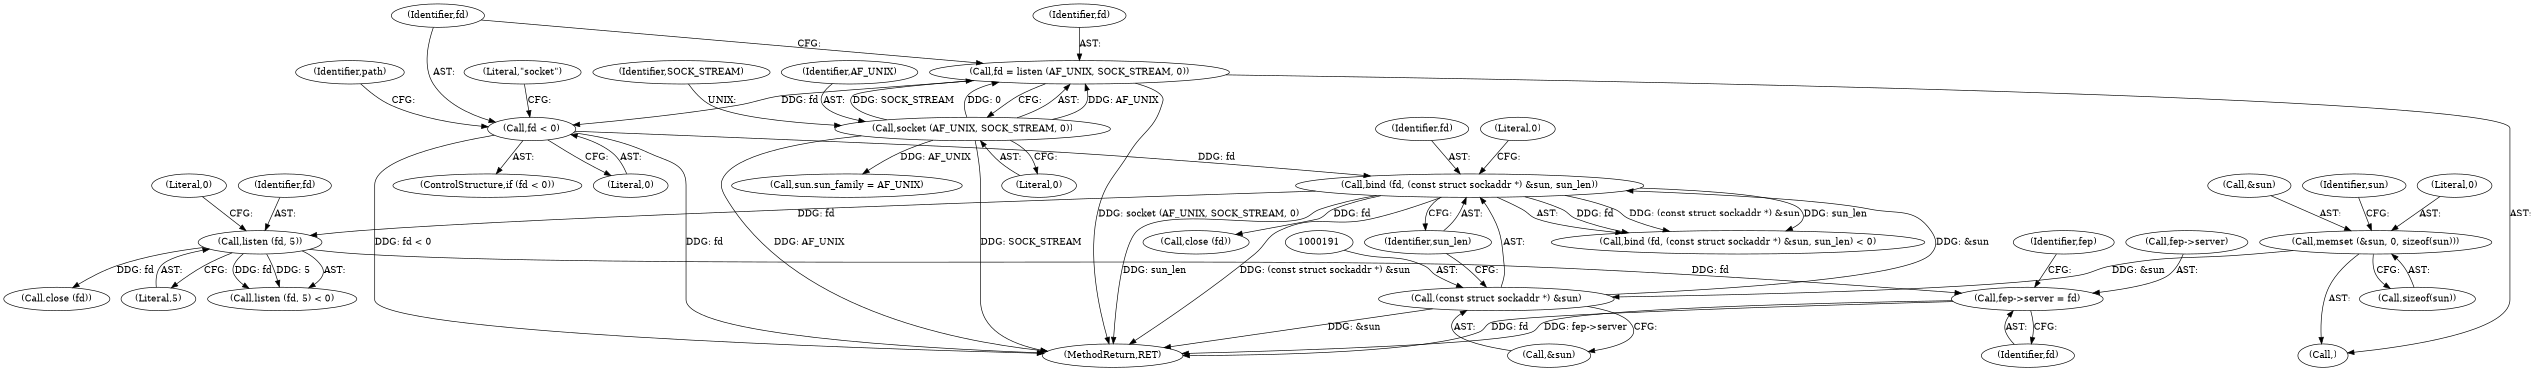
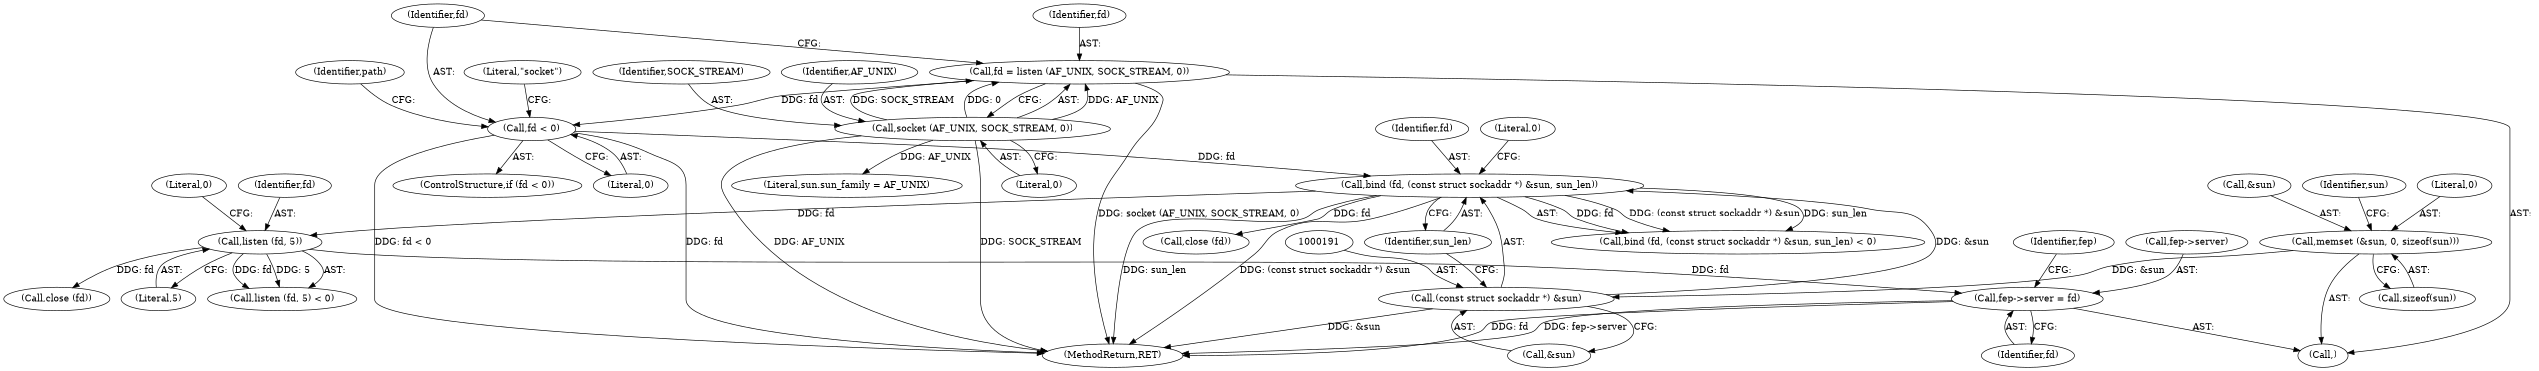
(724, 101) -> (724, 101)
(847, 186) -> (847, 186)
none -> (2184, 329)
